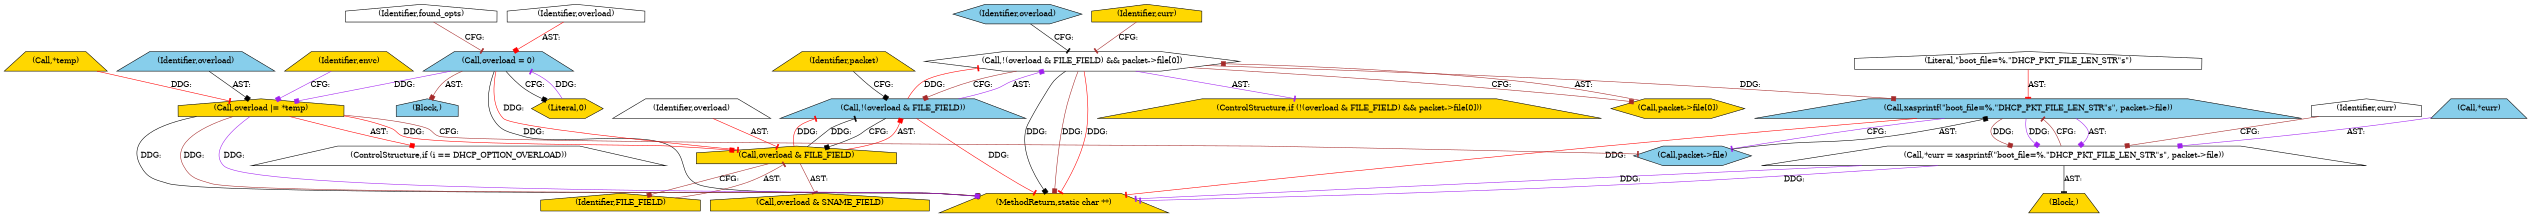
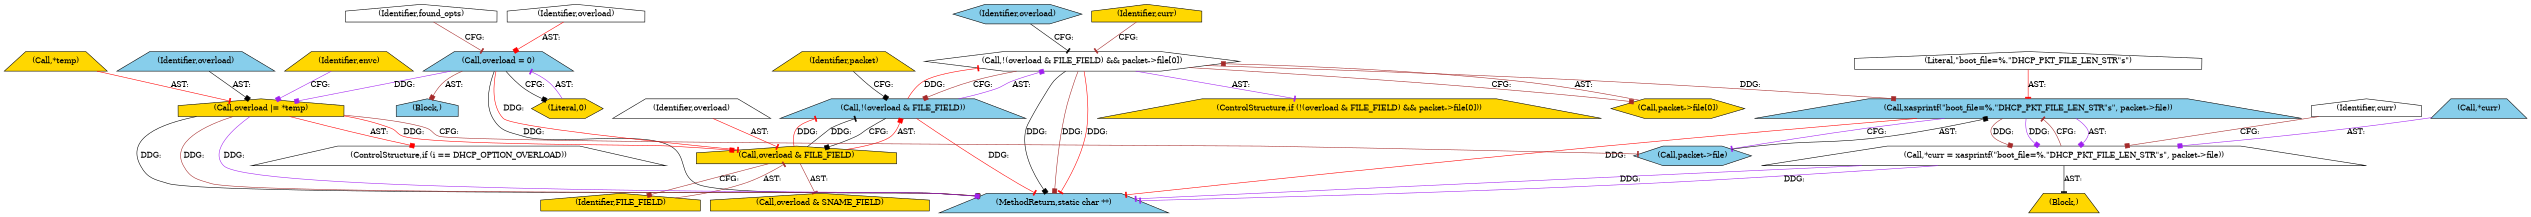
(183, 85) -> (181, 85)
(567, 85) -> (566, 85)
(1054, 203) -> (1054, 203)
